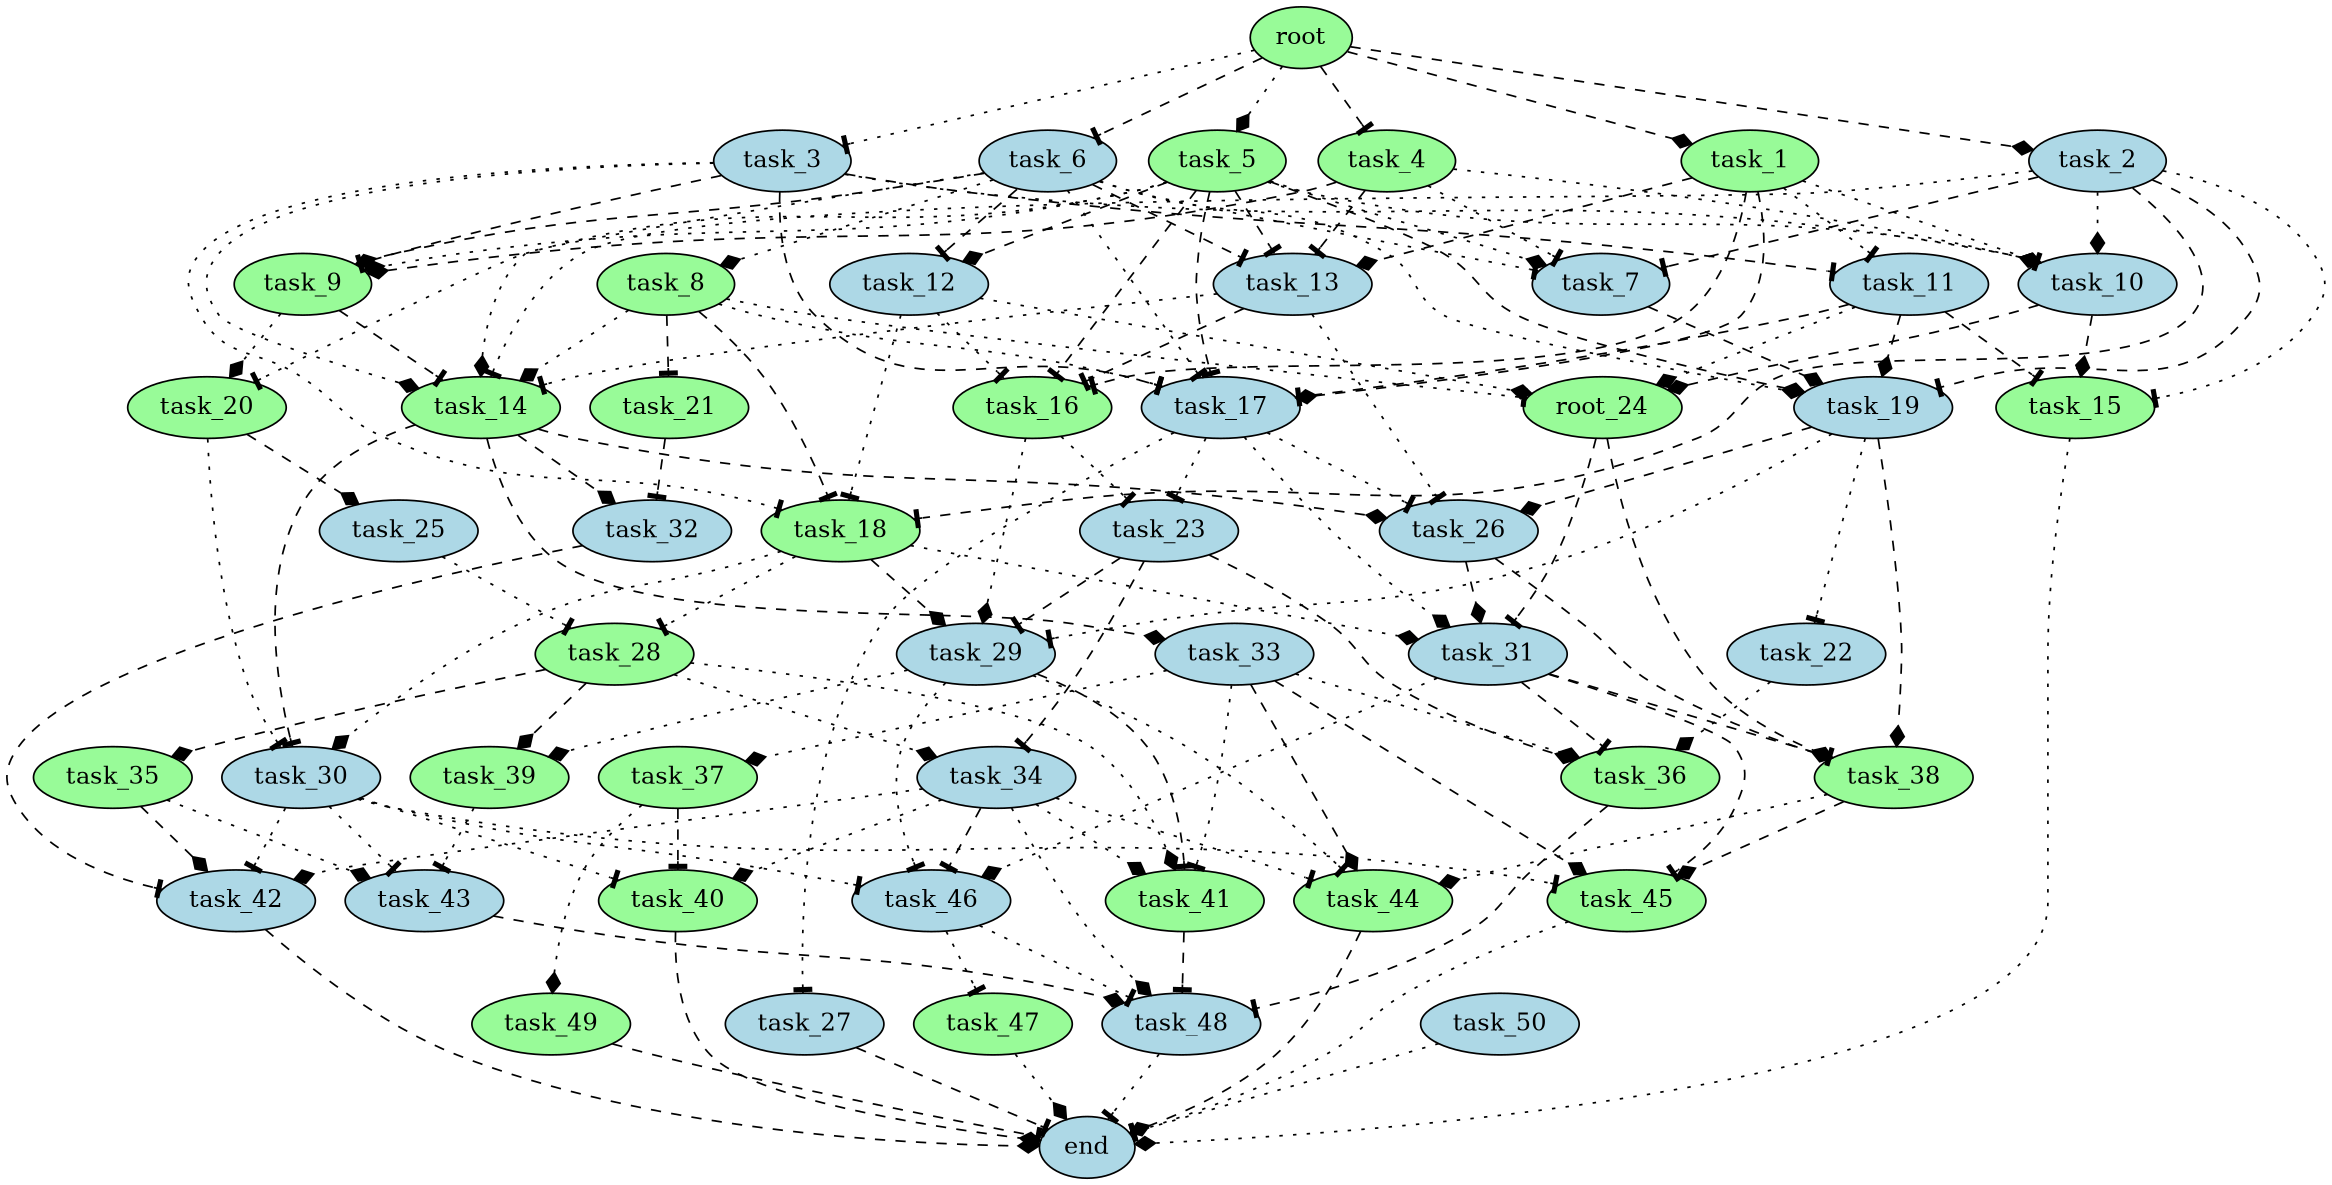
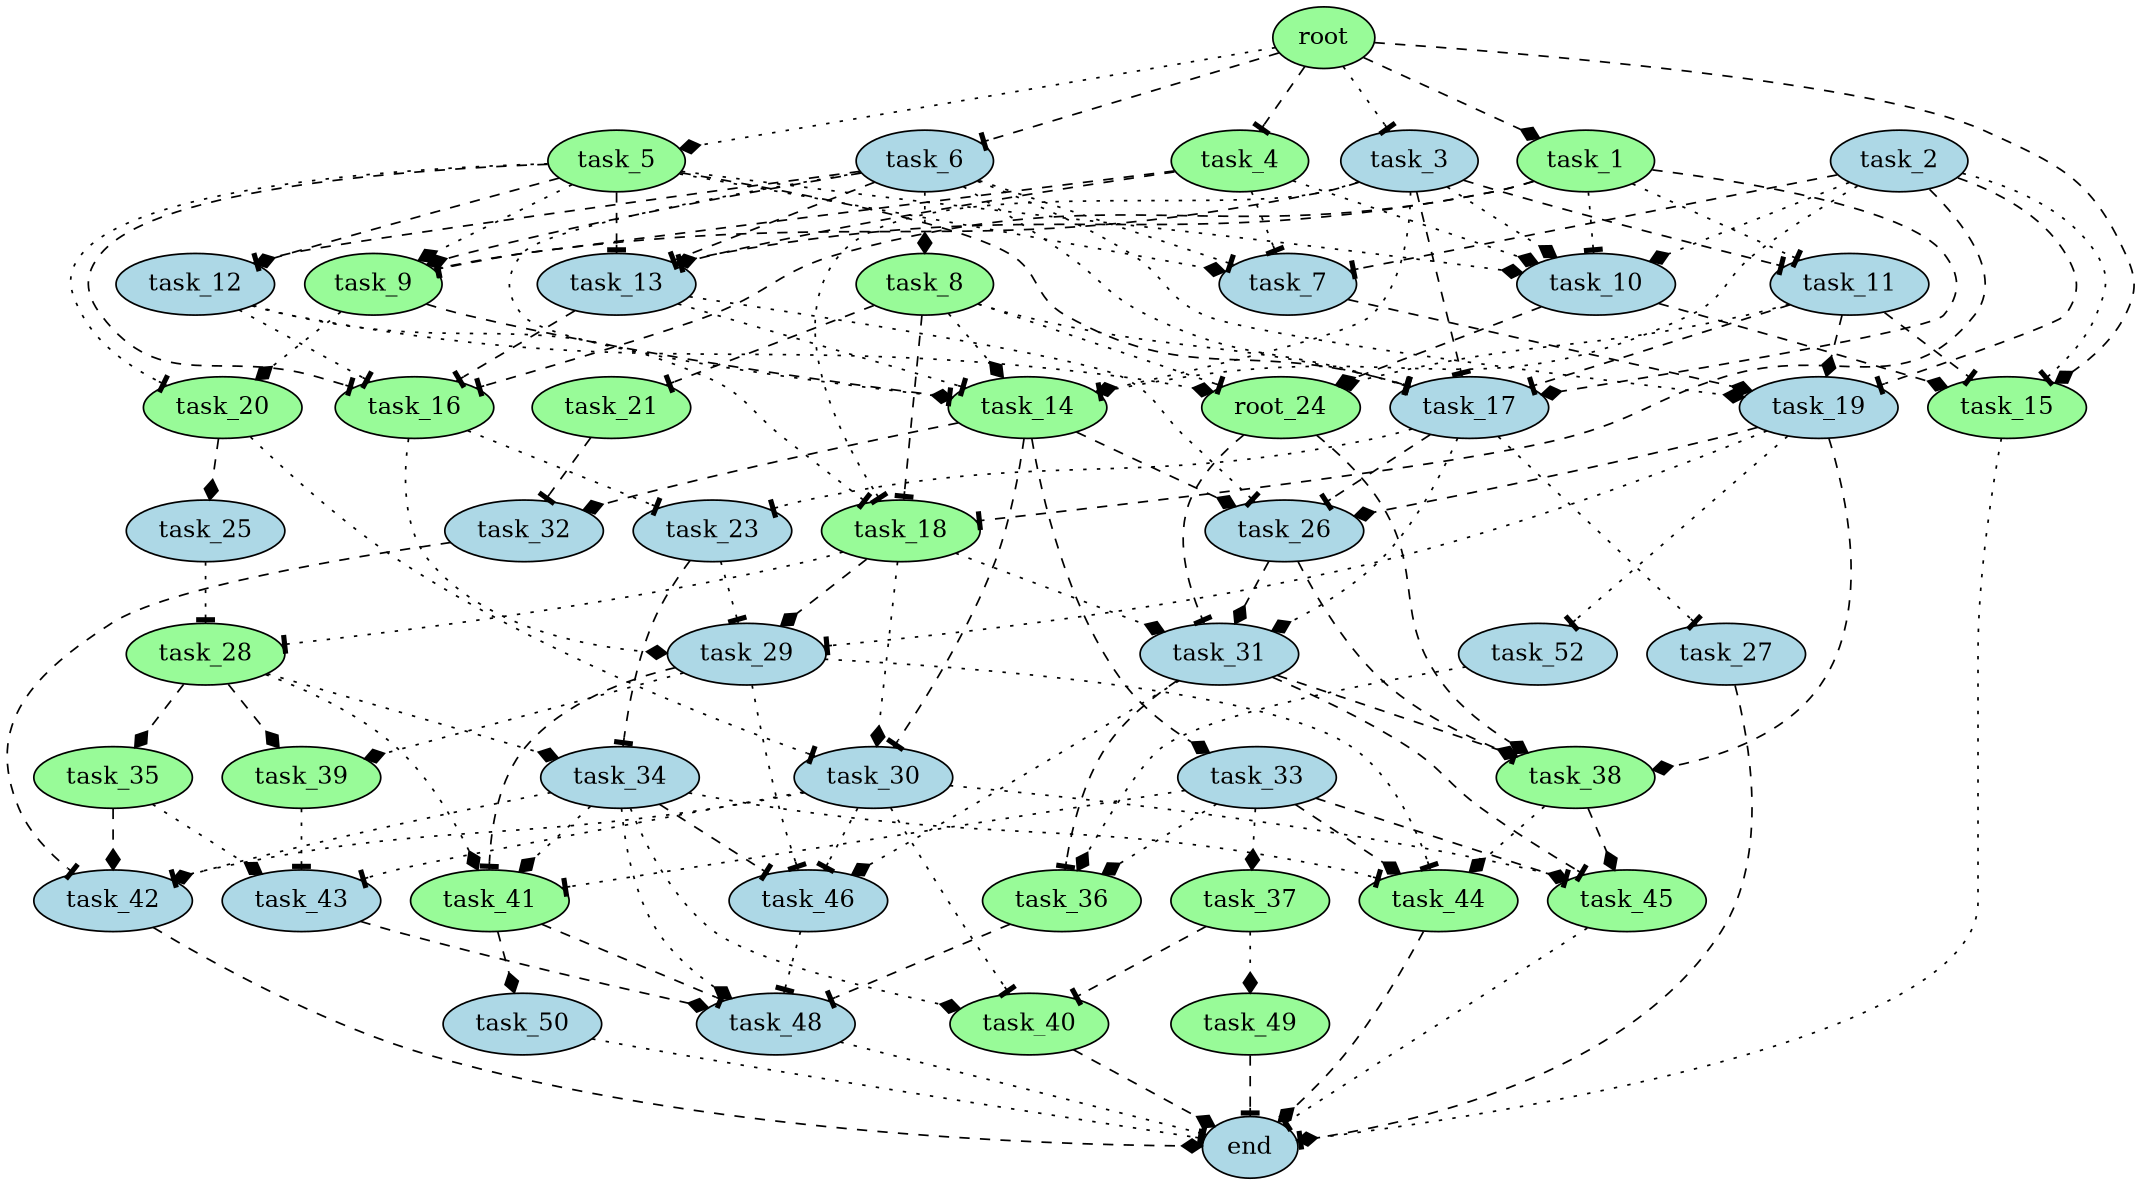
(1681, 97) -> (1848, 95)
(911, 235) -> (827, 215)
(1514, 313) -> none
(1336, 467) -> (1396, 457)
(1071, 590) -> (729, 589)
(1807, 654) -> (1538, 654)
(1373, 669) -> none
none -> (502, 948)
(993, 1024) -> none
